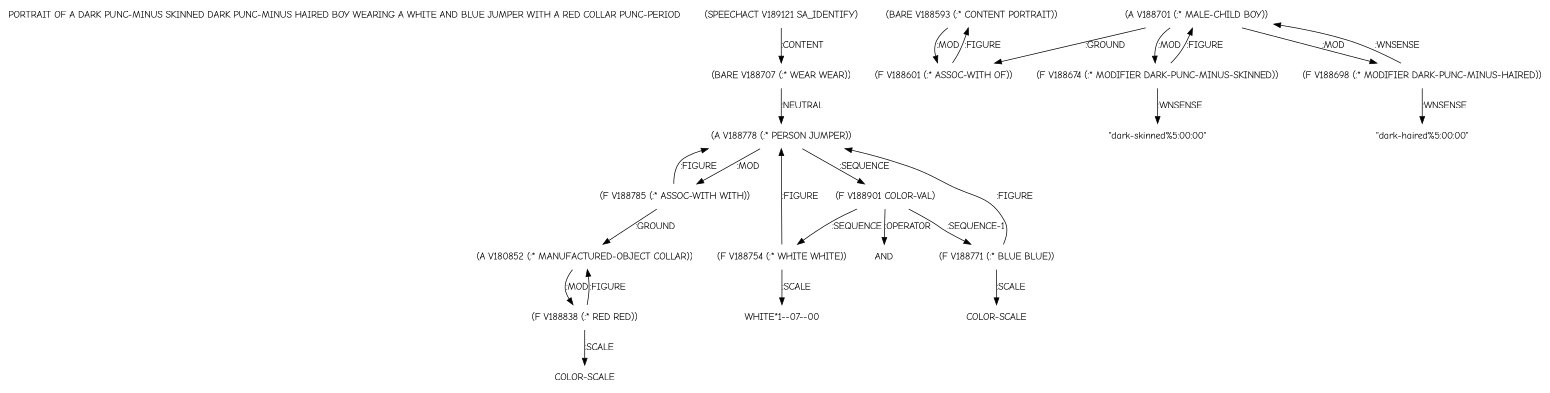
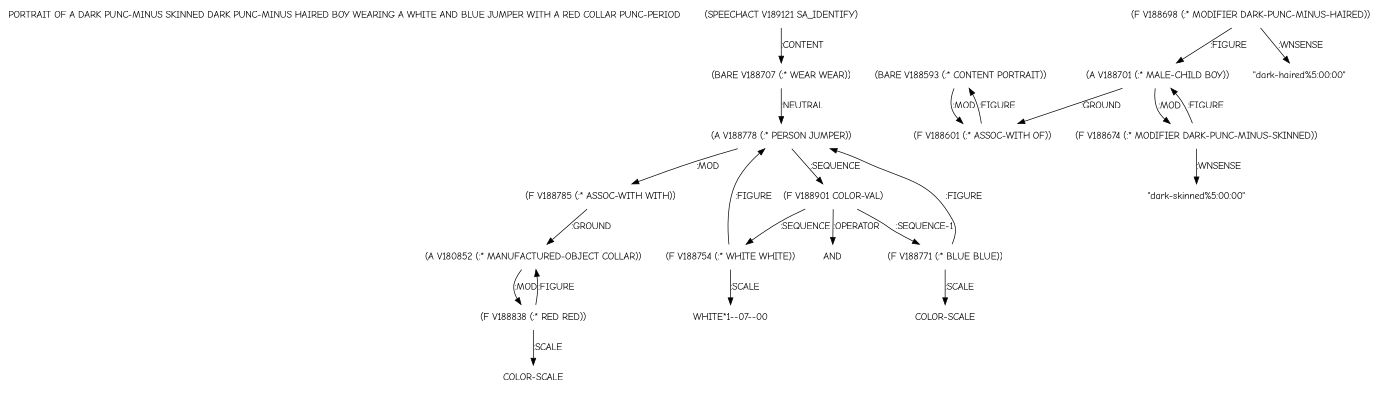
(1306, 45) -> none
(1397, 45) -> (1228, 45)
(680, 161) -> none
